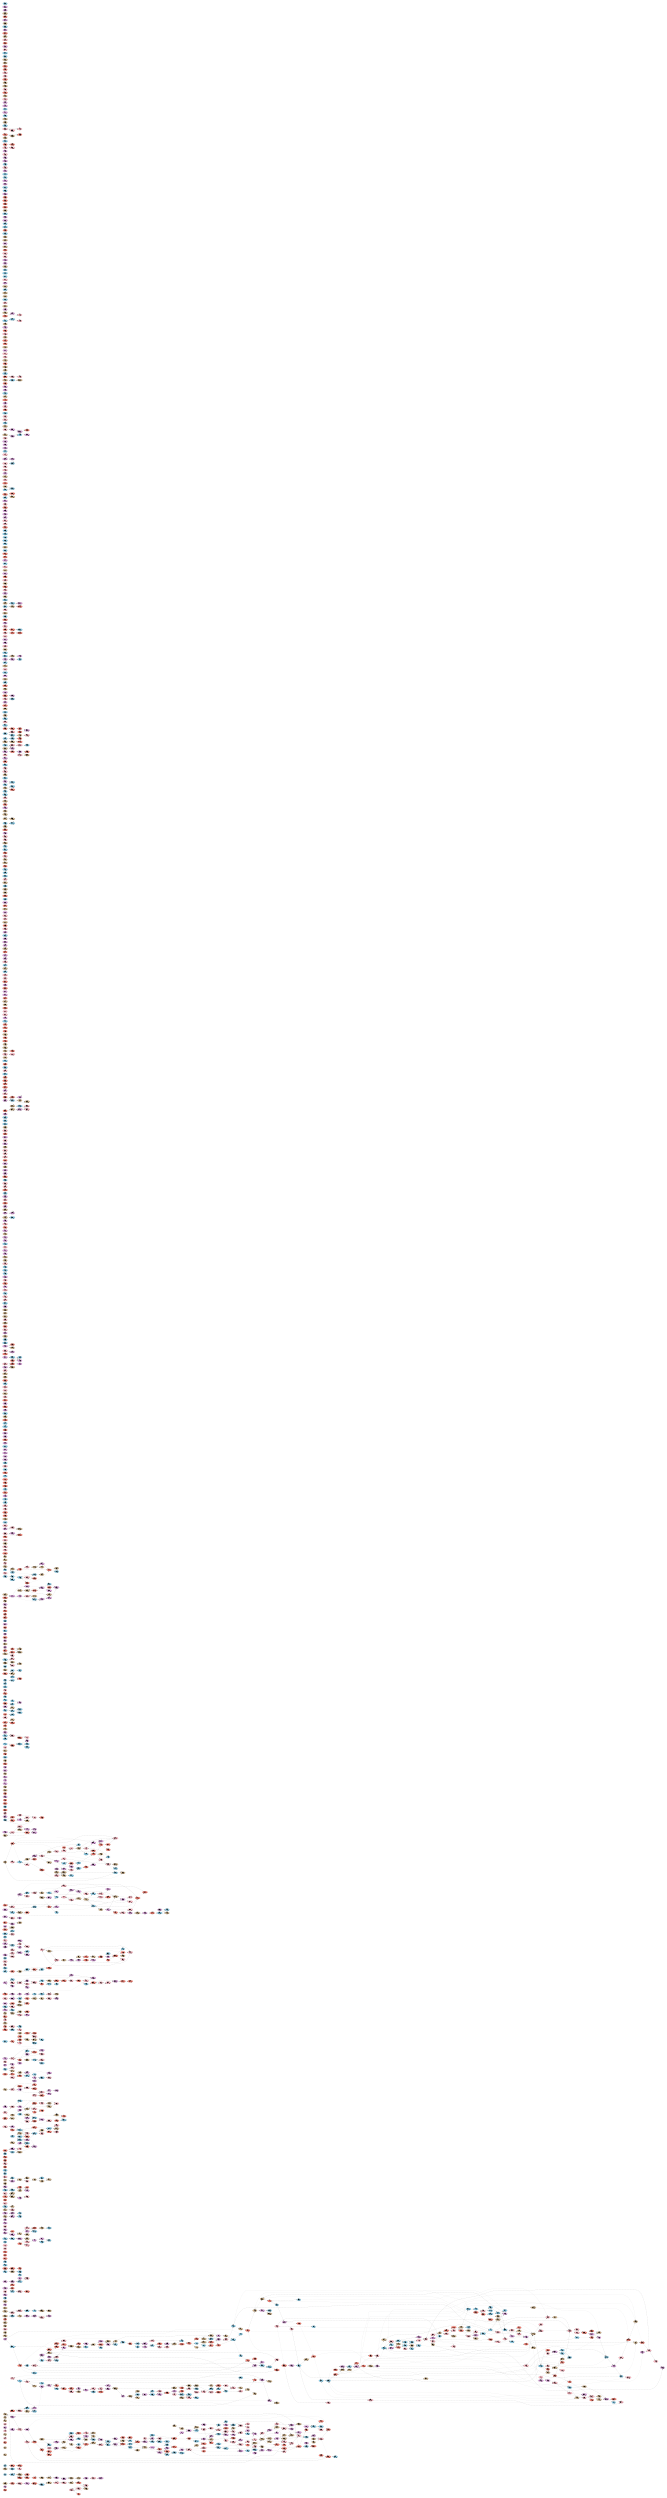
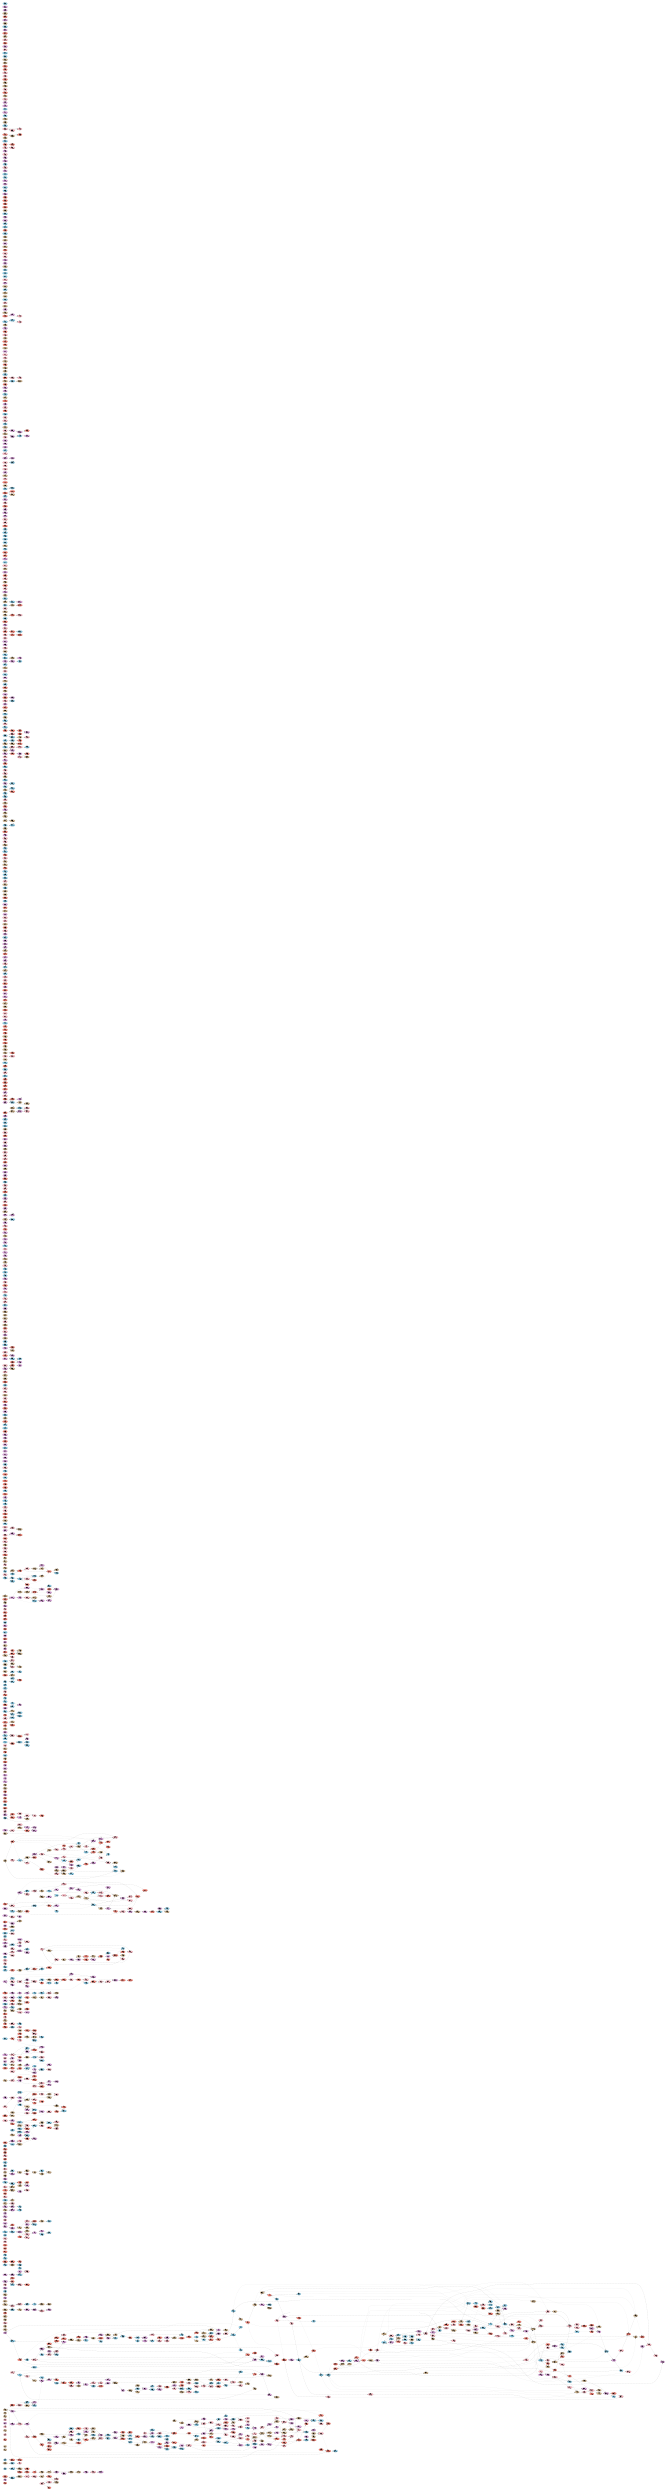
(27, 2483) -> none
